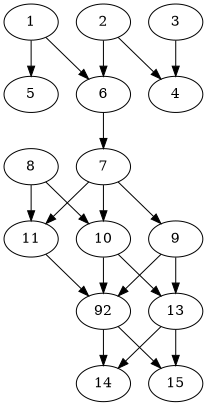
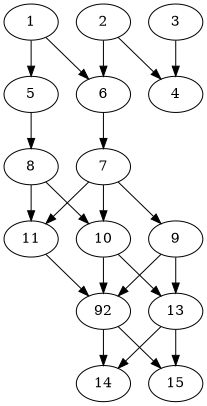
none -> (31, 126)
